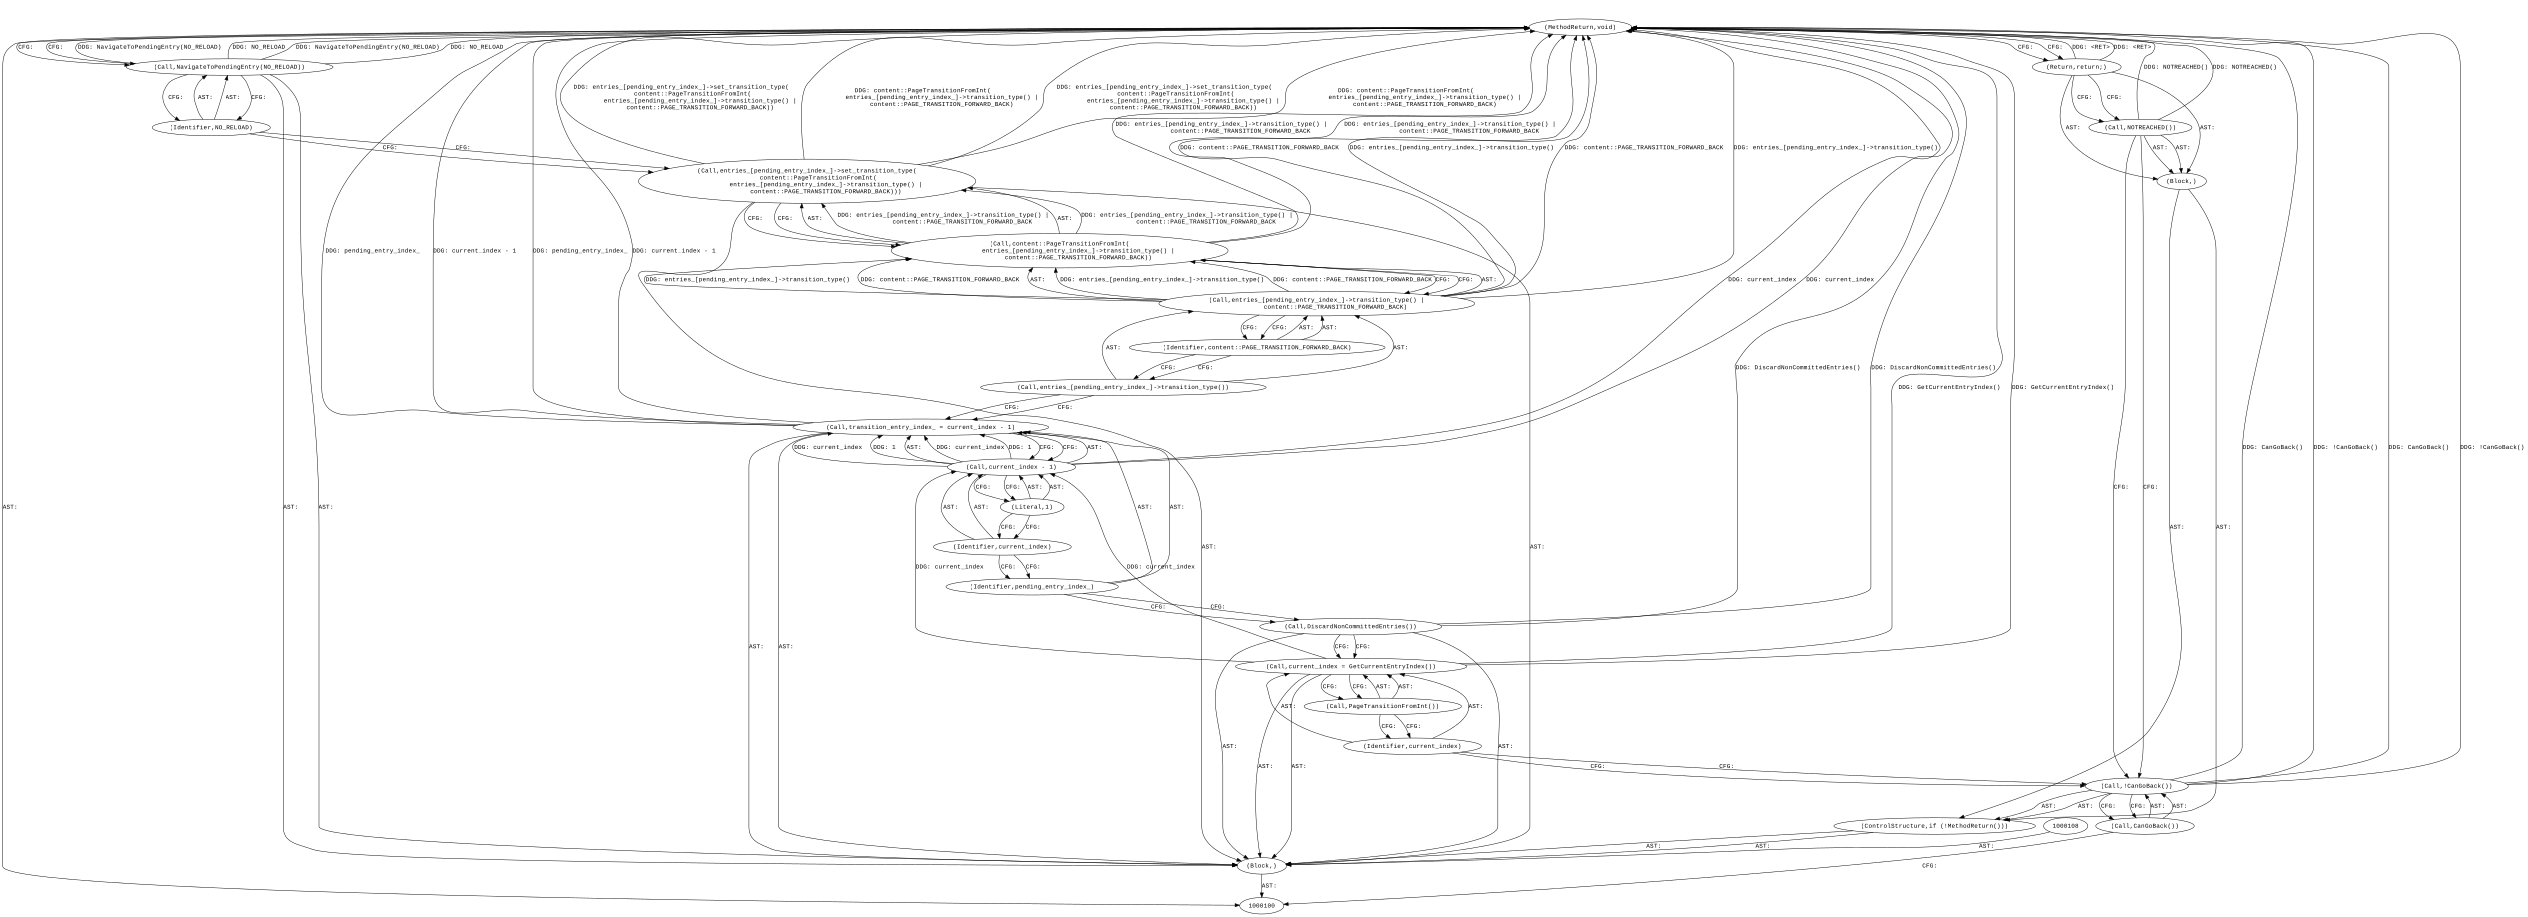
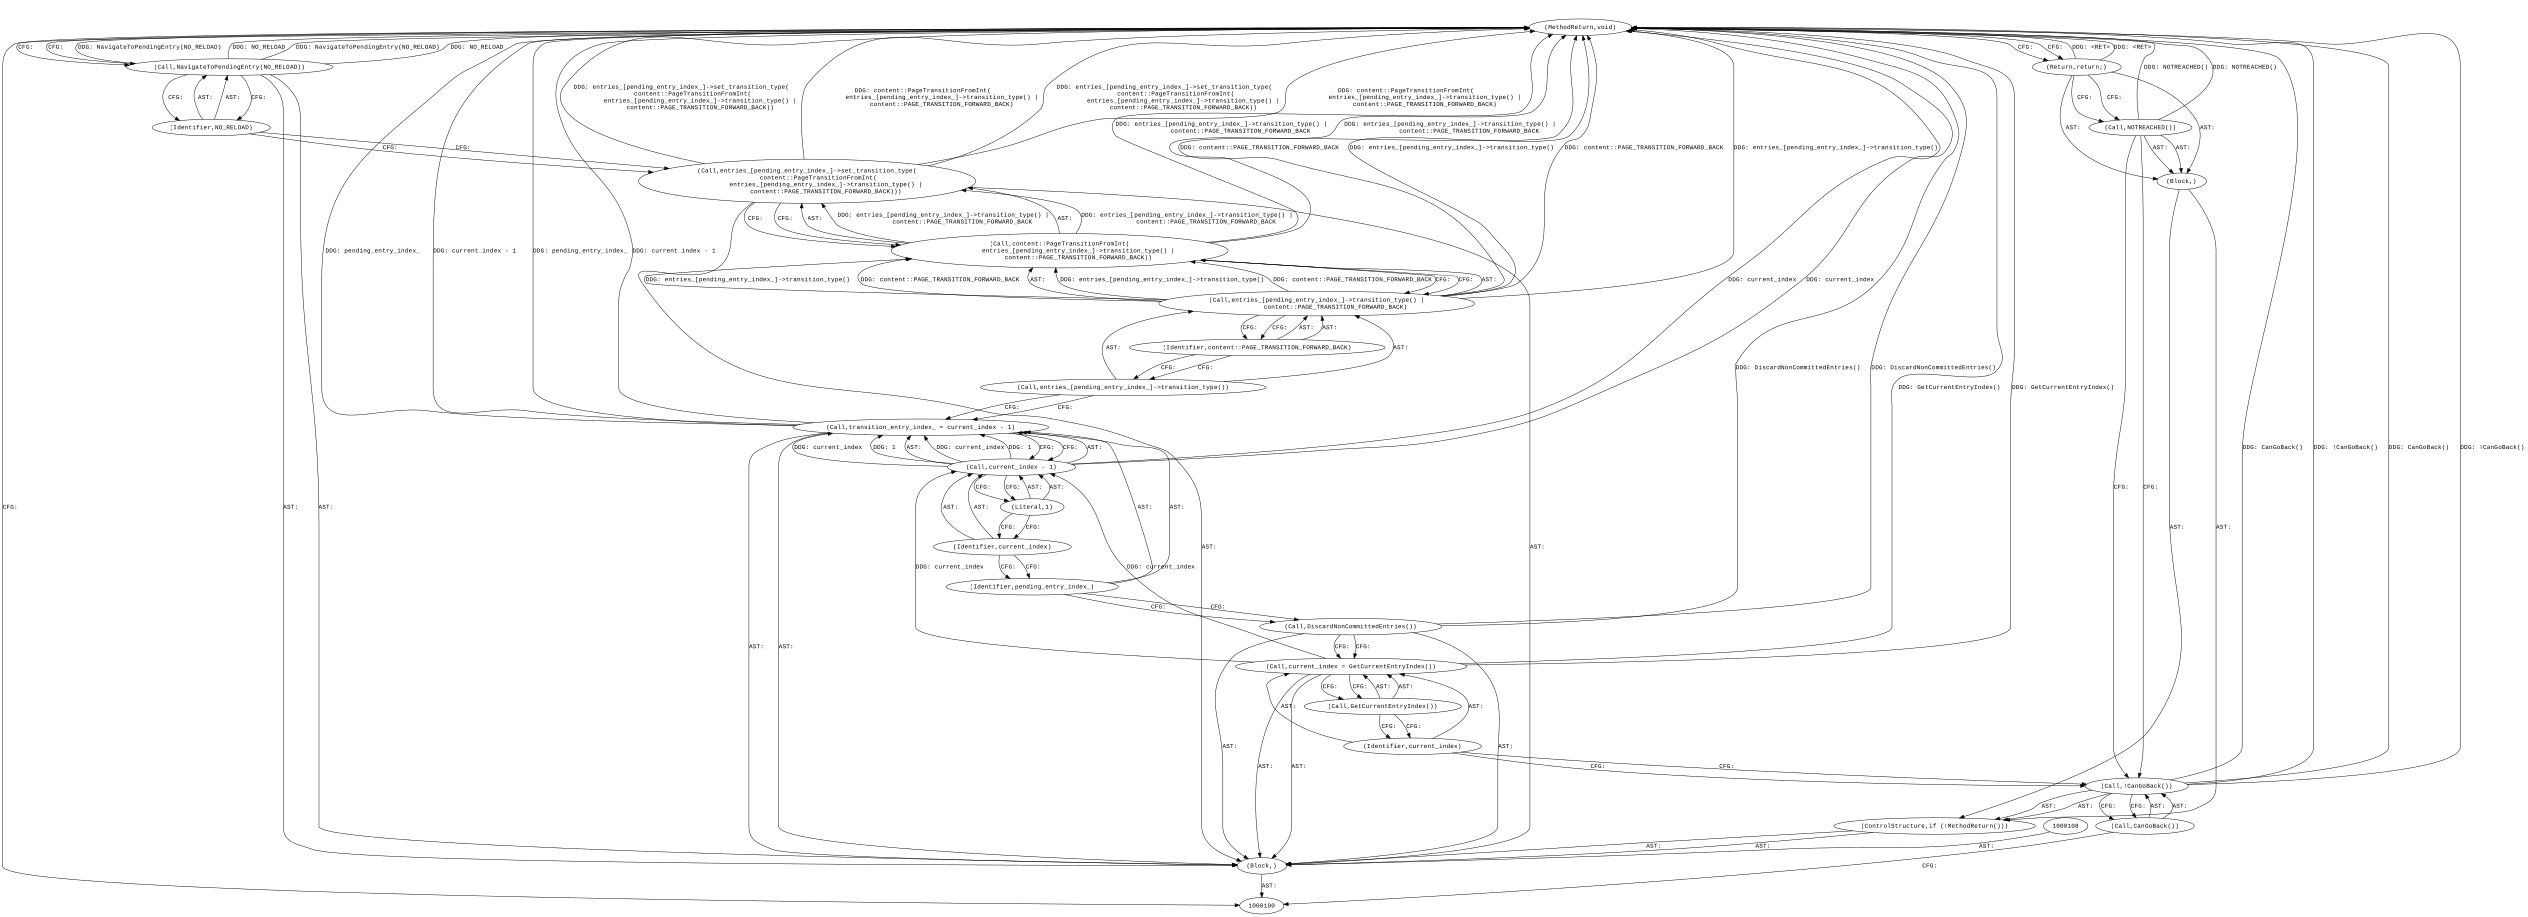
(12, 507) -> (12, 507)
(1383, 706) -> (1383, 706)
